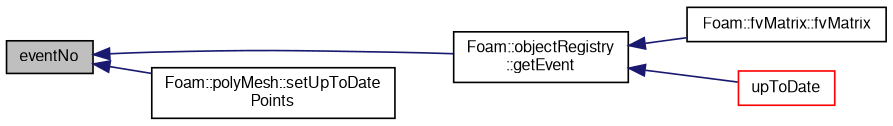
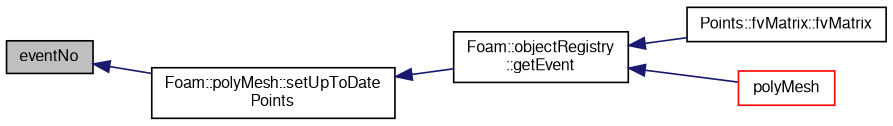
(787, 24) -> (787, 24)
(282, 51) -> (432, 72)
(787, 88) -> (787, 88)
